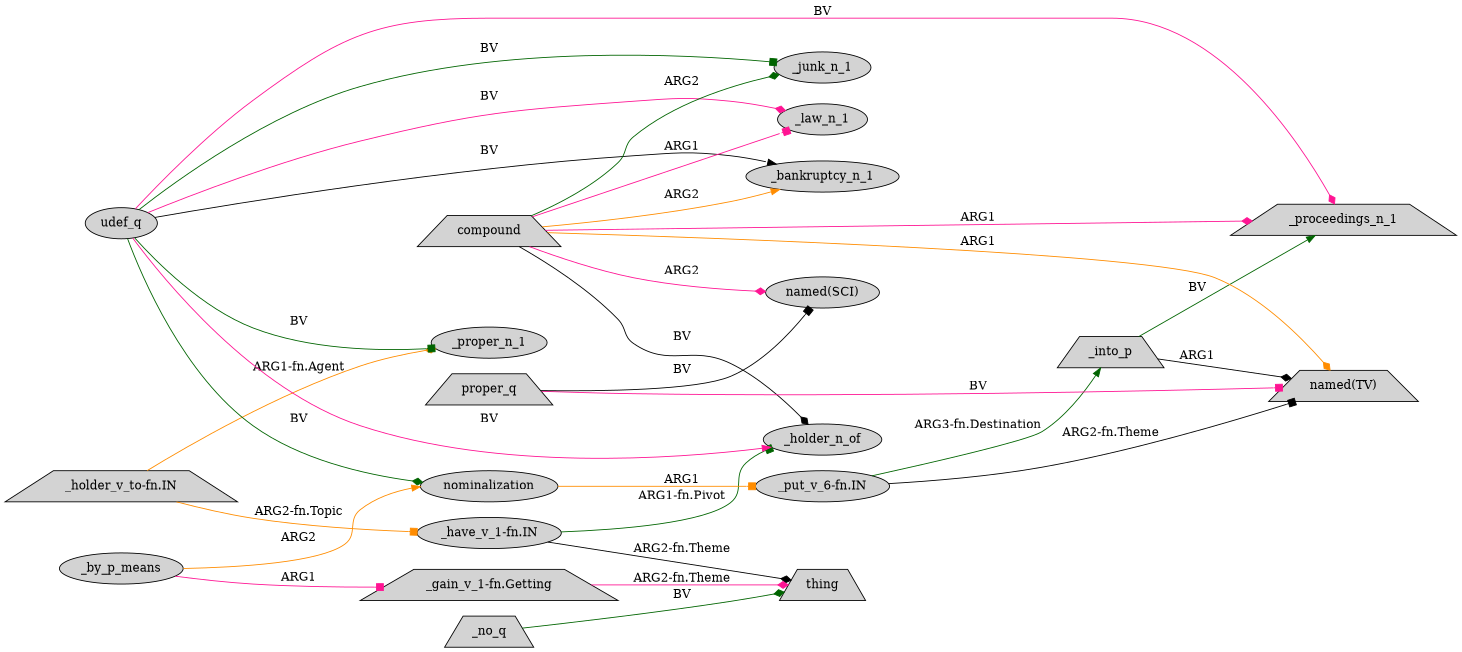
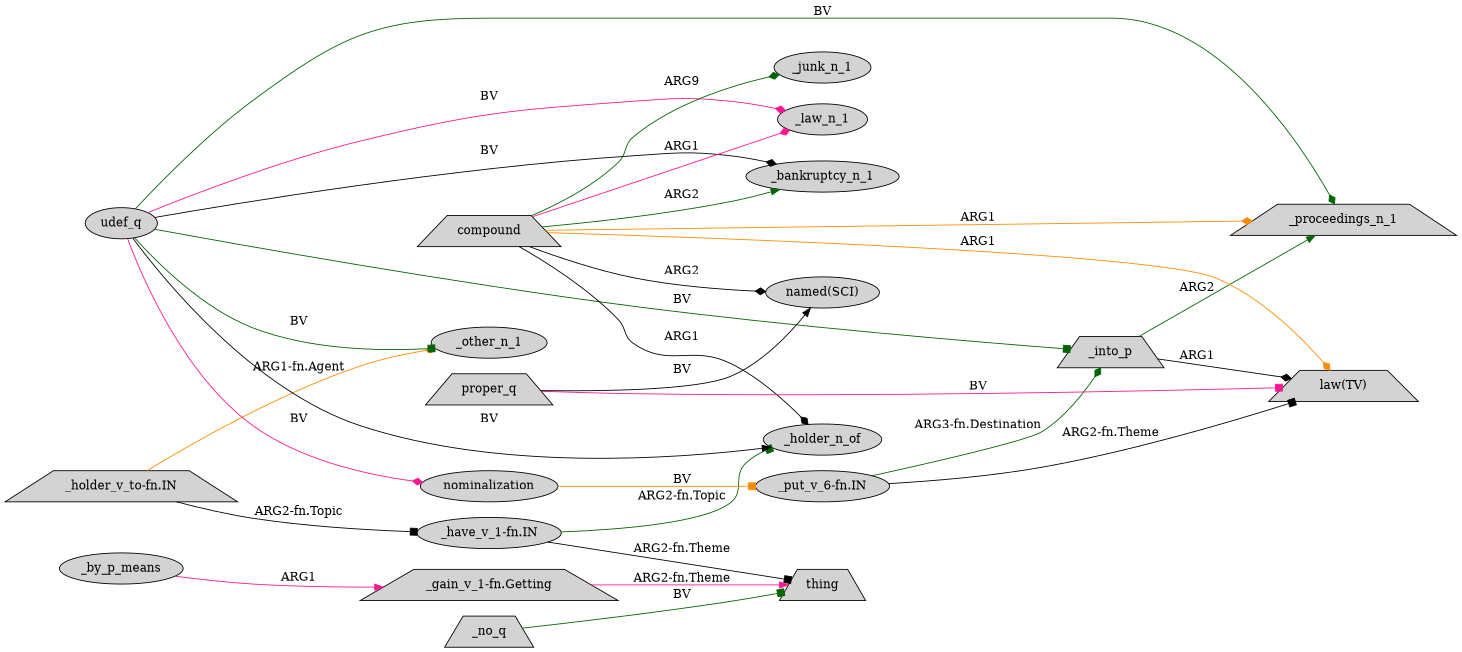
(738, 18) -> (738, 18)
(436, 70) -> (584, 300)
(682, 82) -> (682, 82)
(460, 172) -> (460, 172)
(656, 175) -> (656, 175)
(657, 214) -> (657, 214)
(893, 226) -> (893, 226)
(640, 279) -> (640, 279)
(1197, 288) -> (1197, 288)
(682, 337) -> (682, 337)
(489, 343) -> (489, 343)
(685, 386) -> (685, 386)
(1344, 386) -> (1344, 386)
(231, 407) -> (231, 407)
(412, 440) -> (412, 440)
(996, 447) -> (996, 447)
(682, 480) -> (682, 480)
(682, 496) -> (682, 496)
(292, 523) -> (292, 523)
(313, 556) -> none
(665, 560) -> (665, 560)
(275, 585) -> (275, 585)
(685, 585) -> (685, 585)
(649, 613) -> (649, 613)
